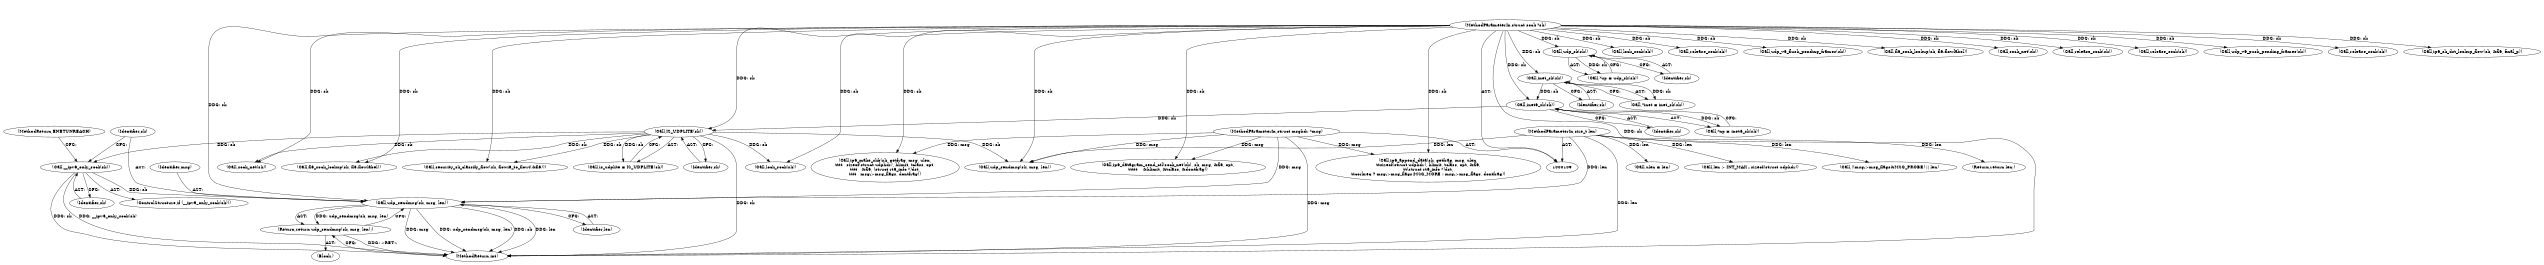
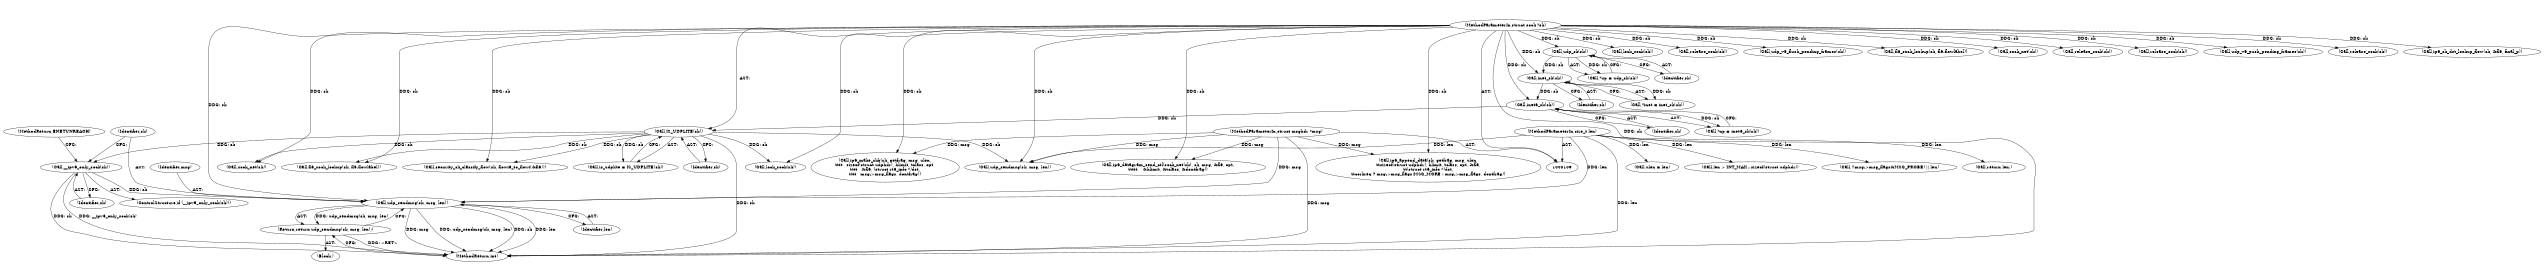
none -> (1546, 62)
(746, 78) -> (746, 78)
(1994, 167) -> (1994, 167)
